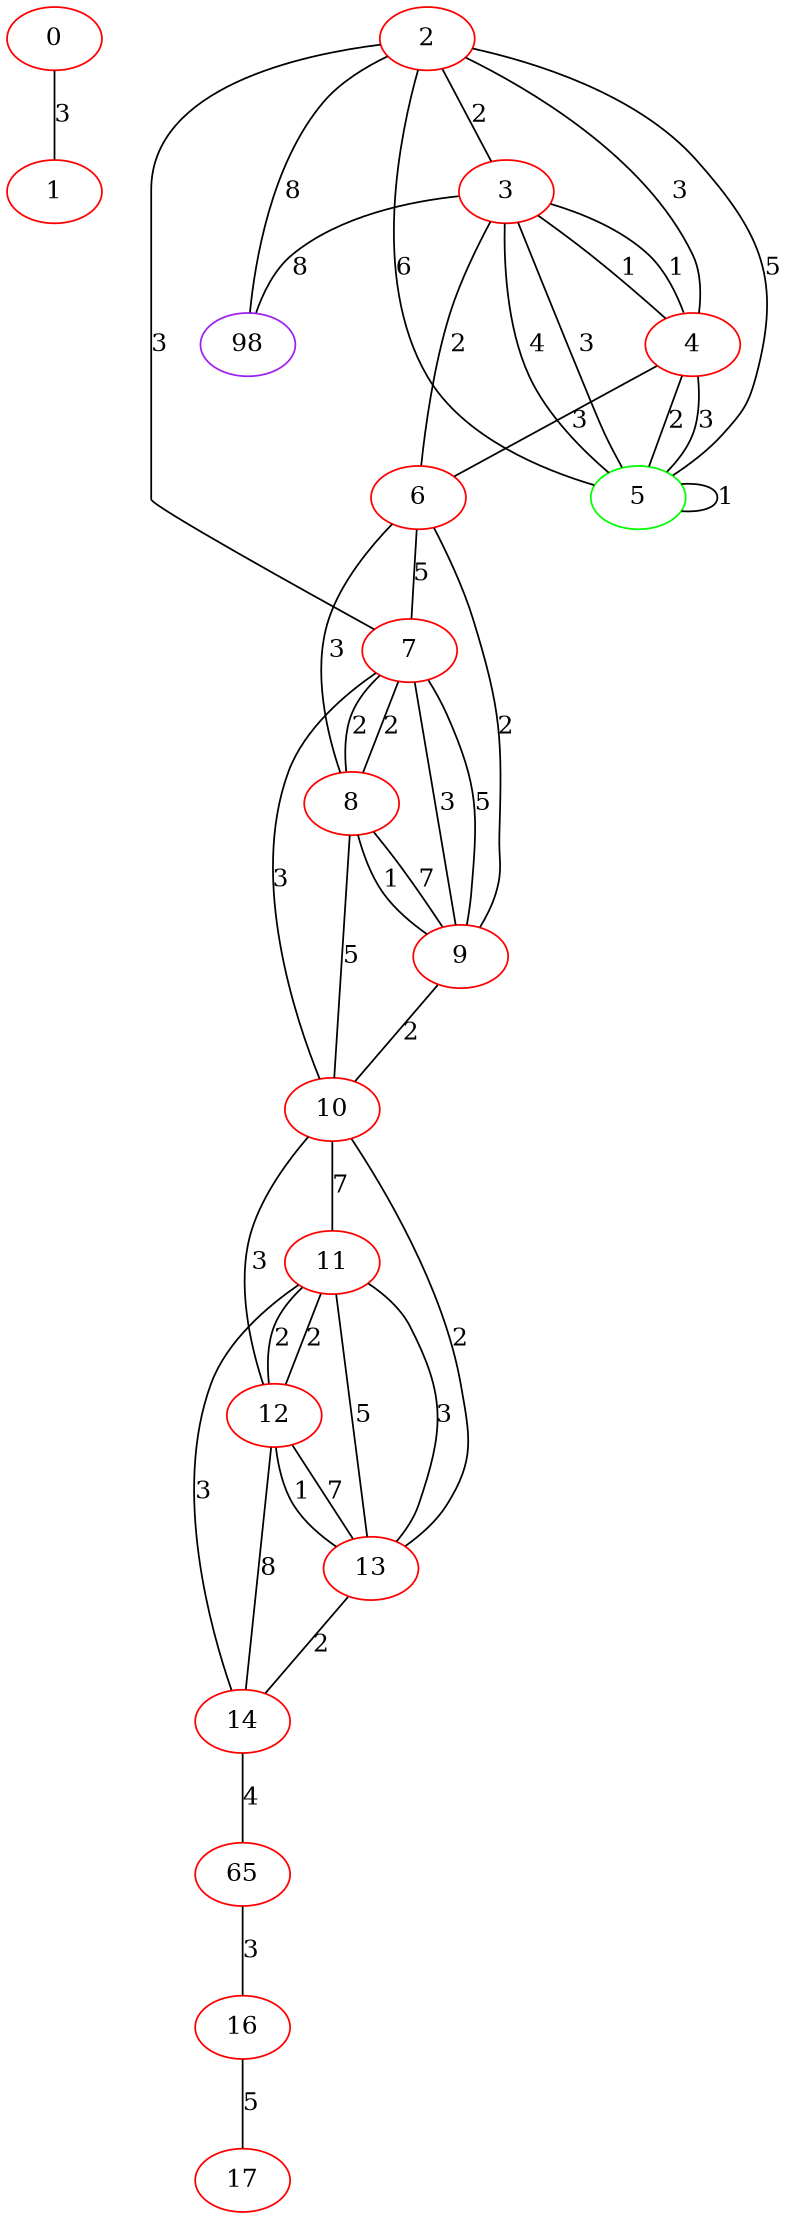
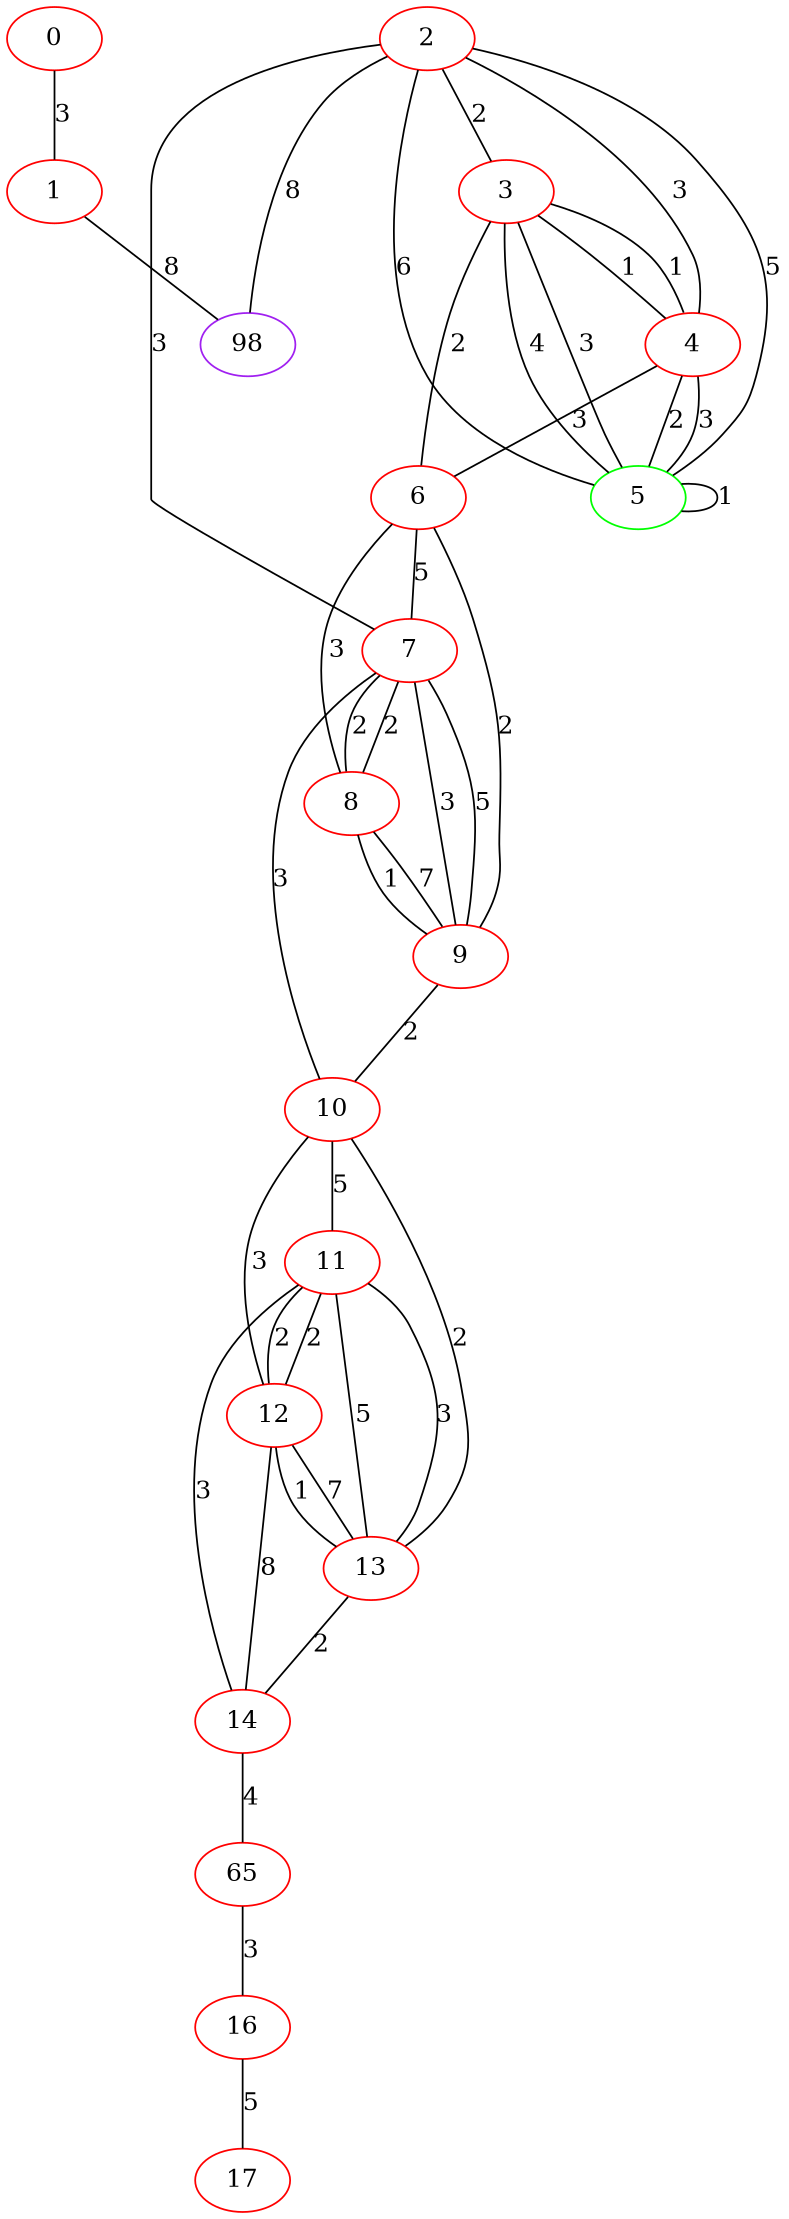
(339, 226) -> (138, 258)
(342, 957) -> none
(341, 1186) -> (341, 1186)
